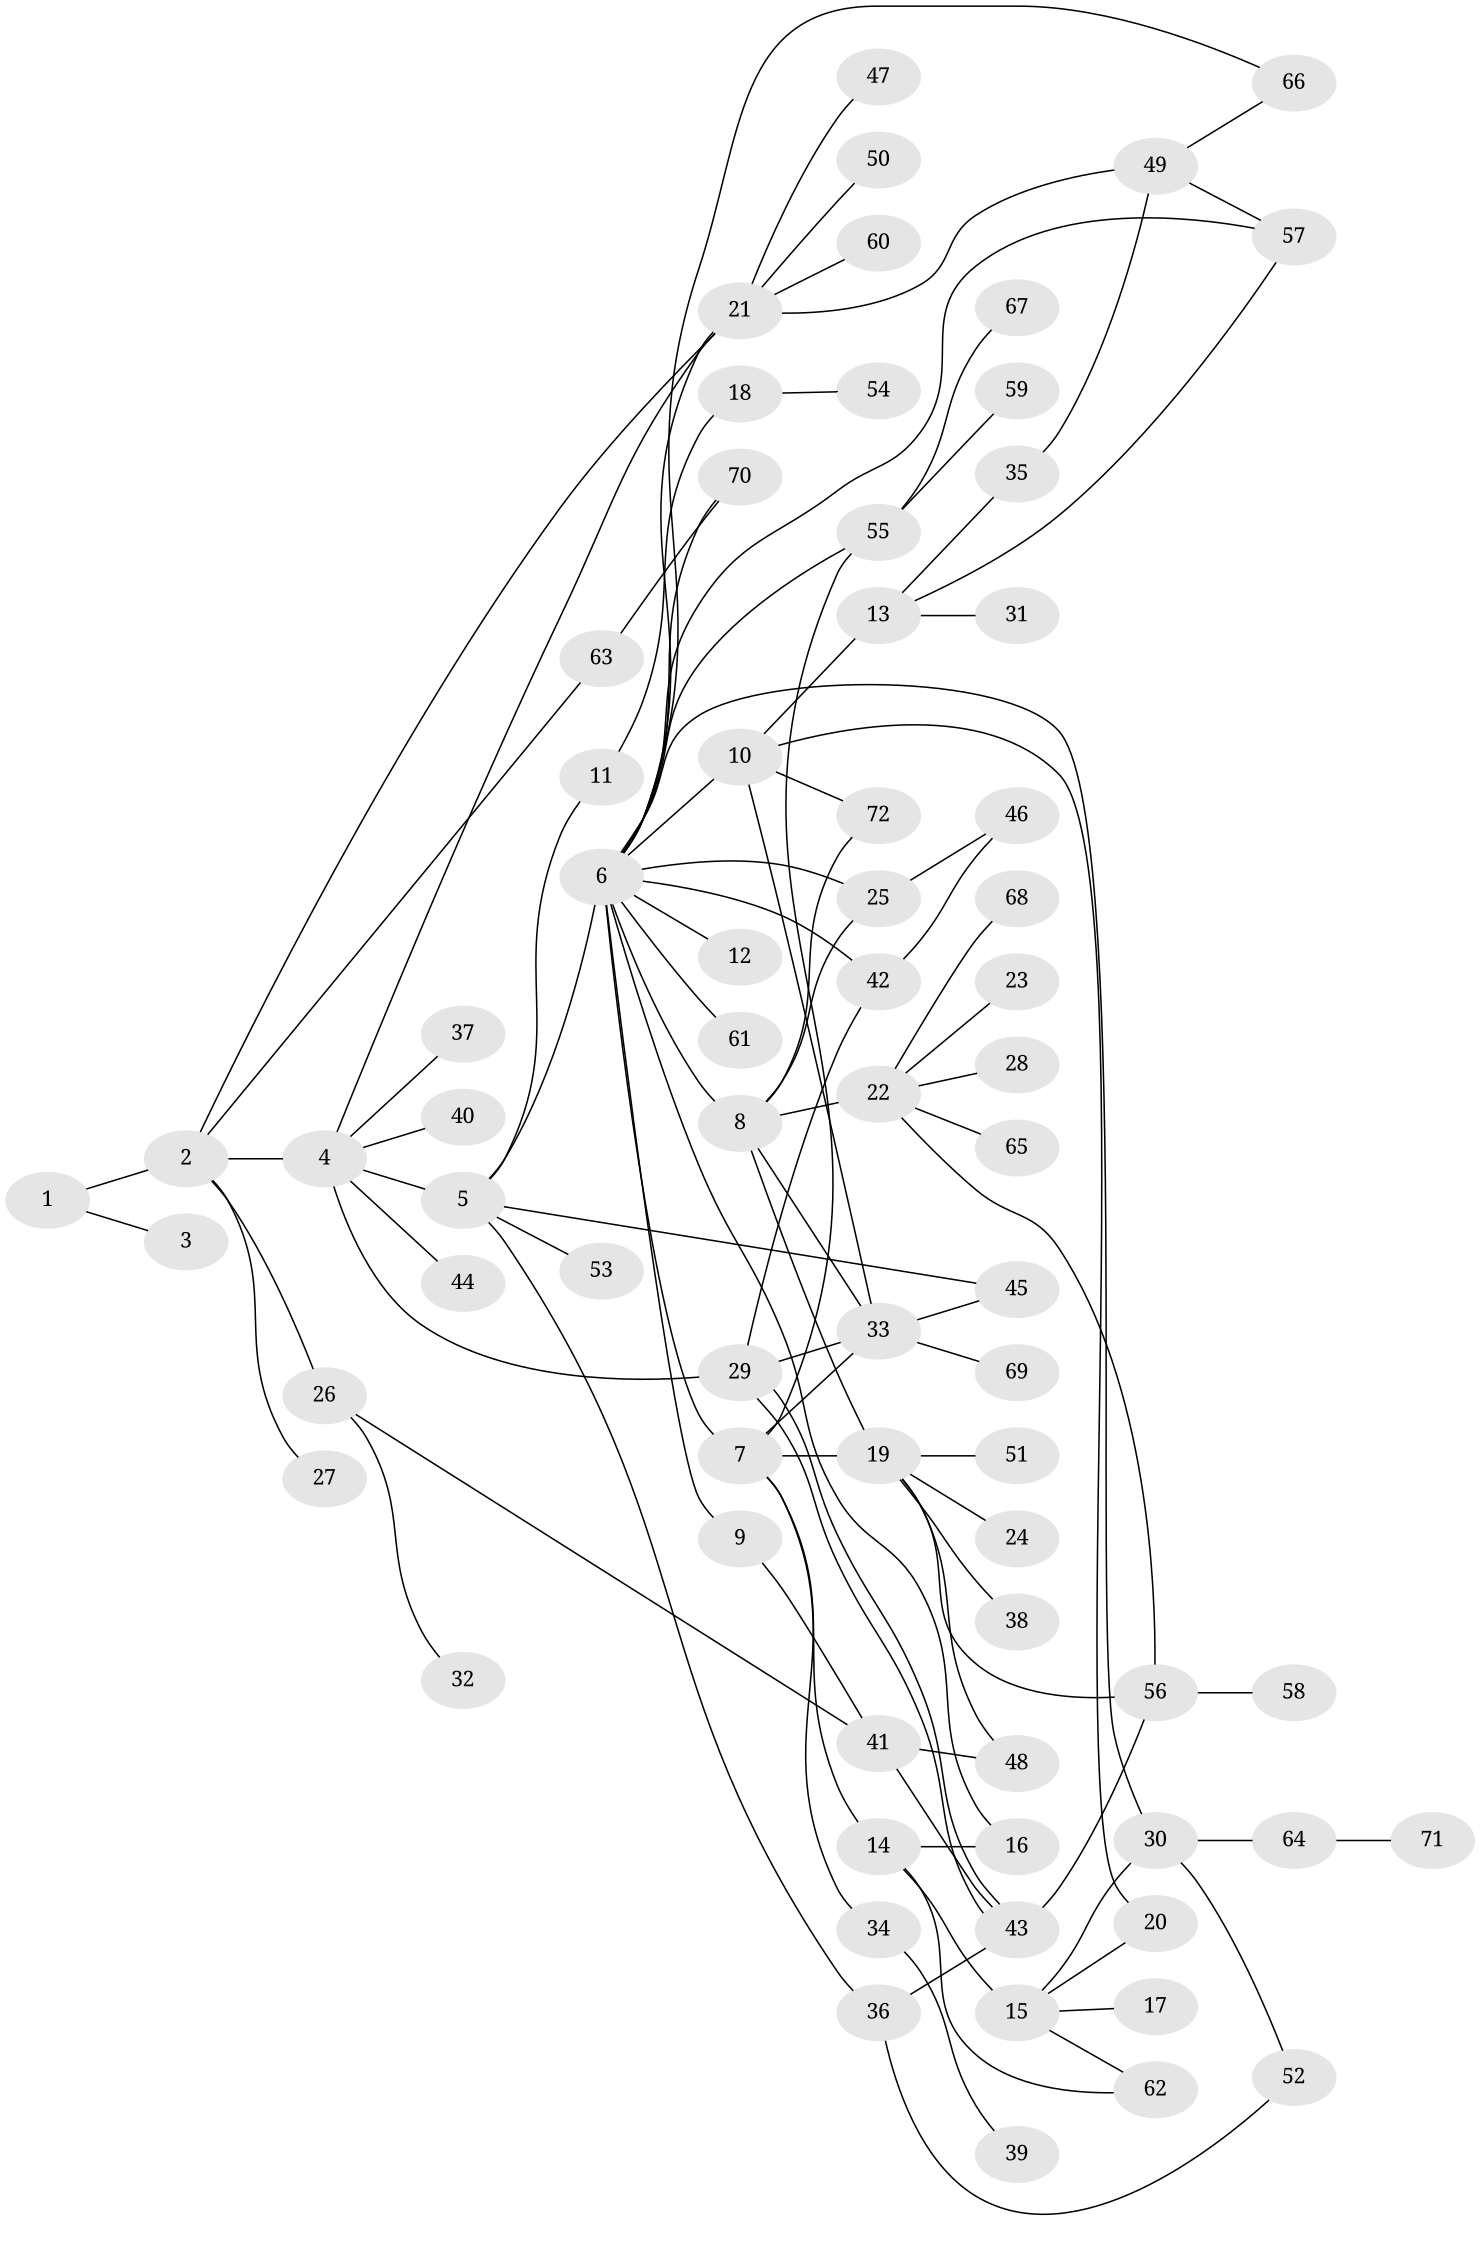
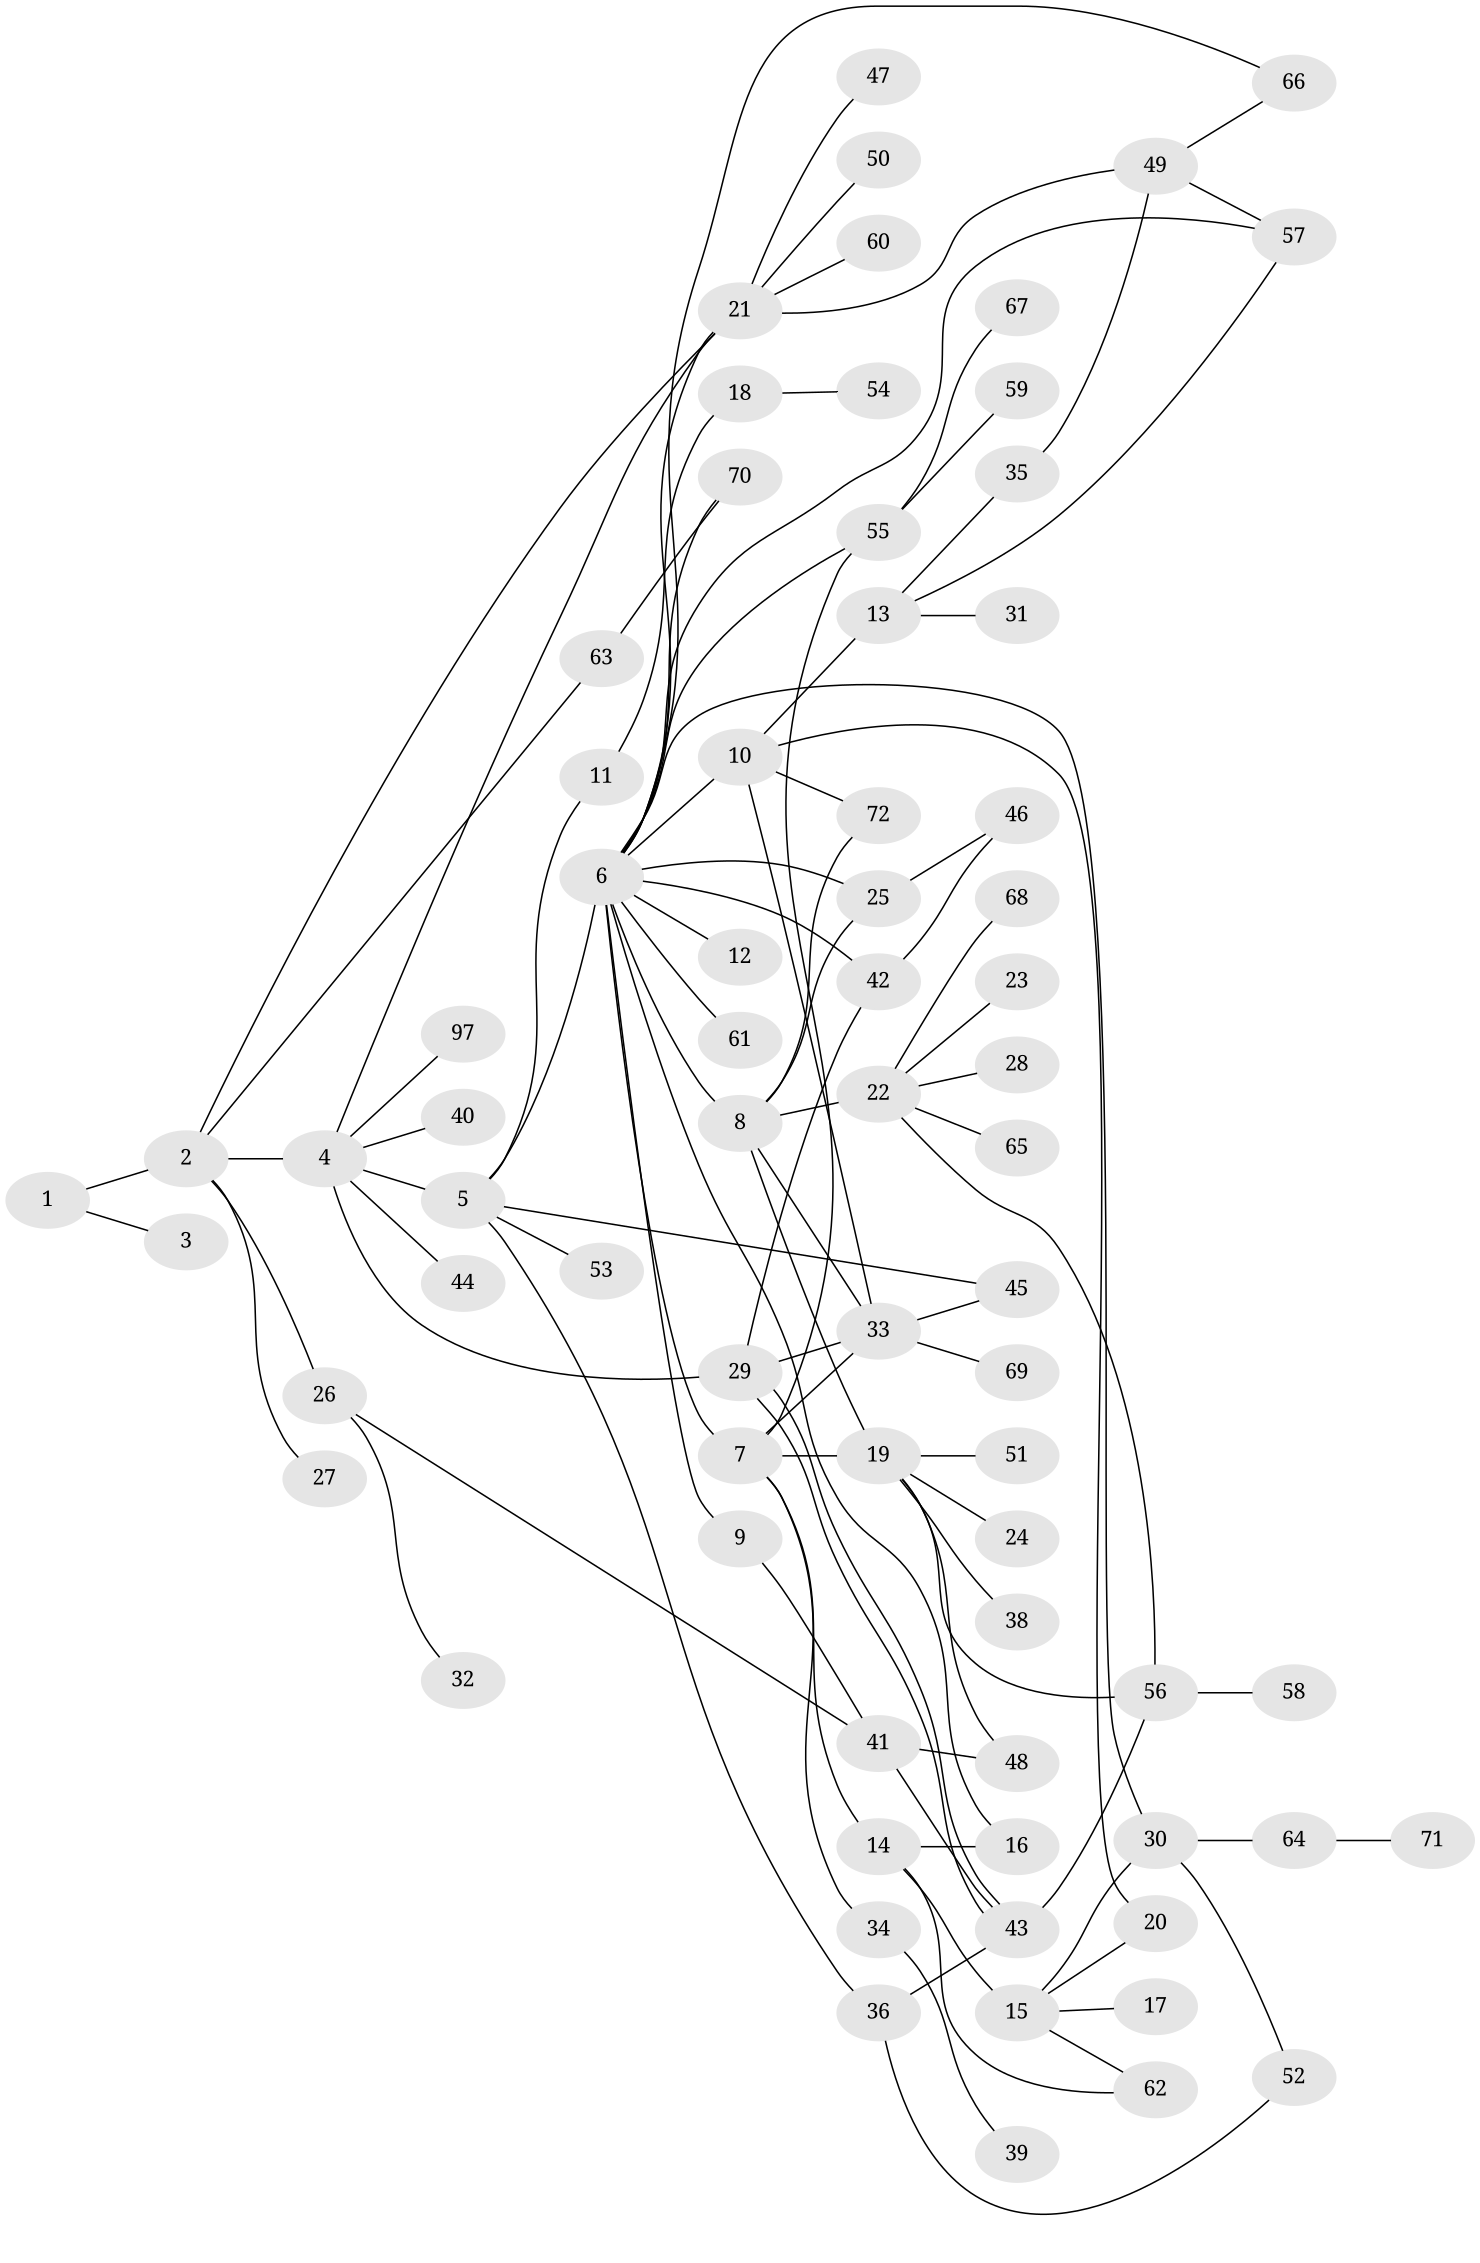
(463, 1034) -> (463, 1034)
